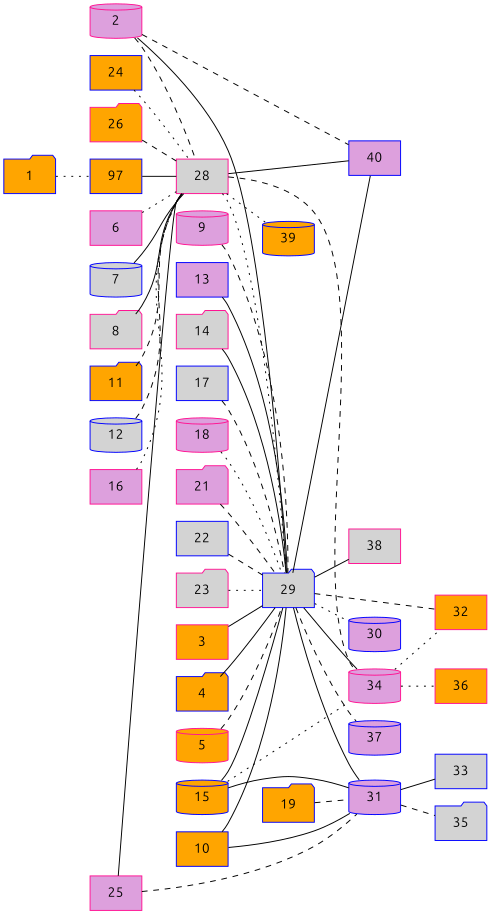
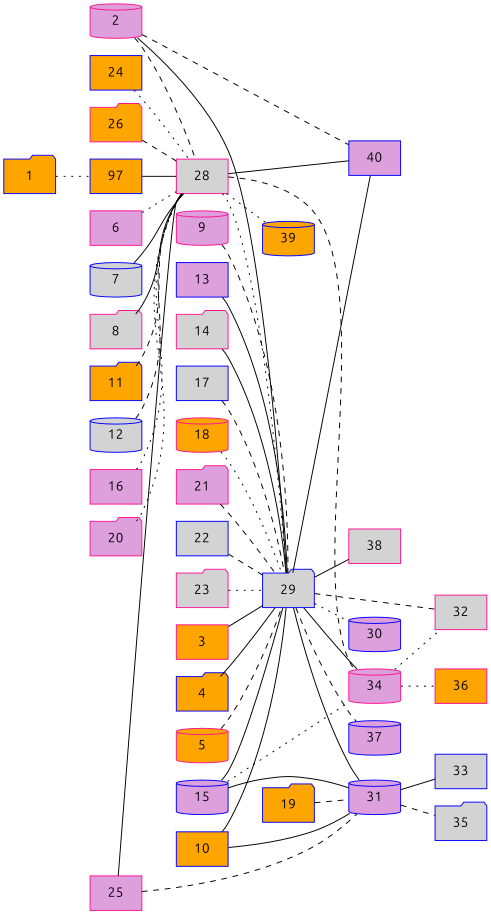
(202, 435) -> (202, 435)
none -> (116, 539)
(461, 612) -> (461, 612)
(202, 797) -> (202, 797)
